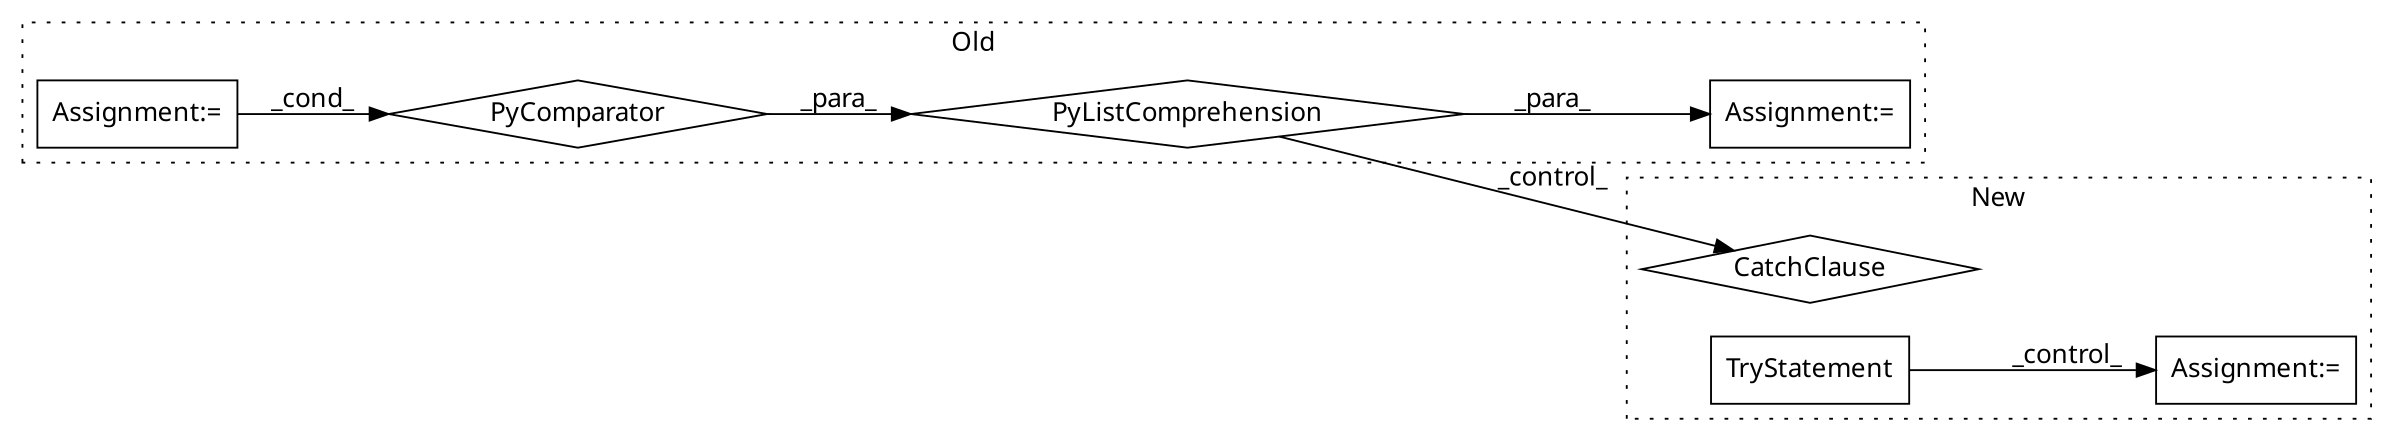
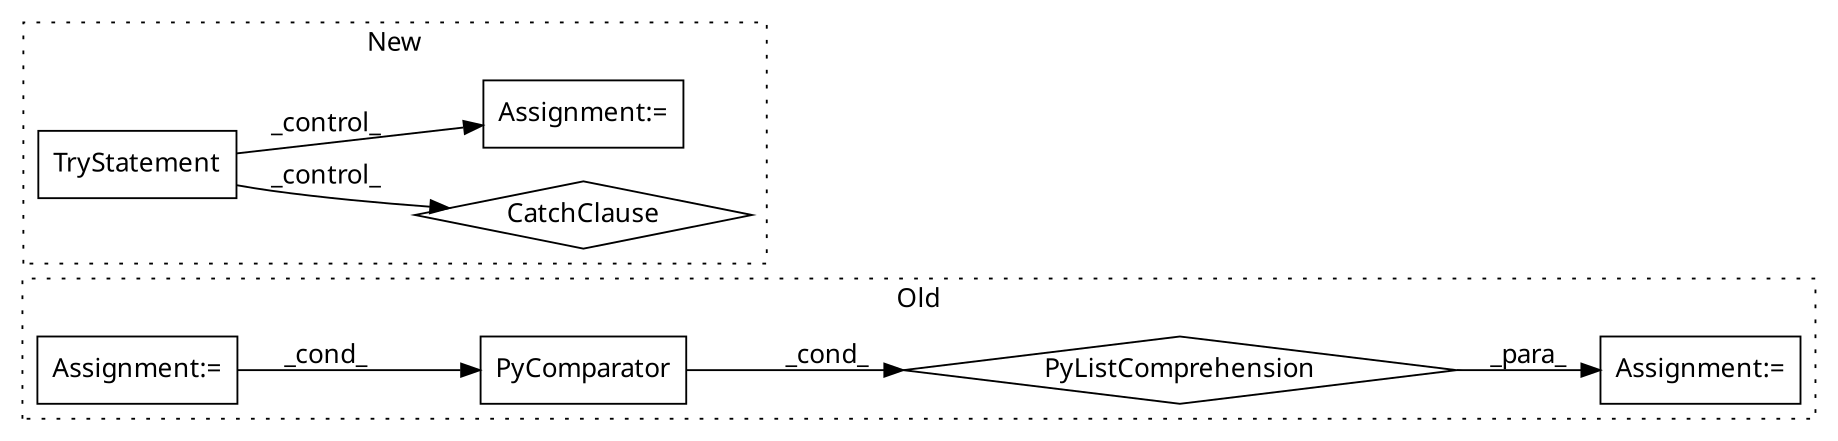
(839, 100) -> (828, 356)
(578, 114) -> (583, 370)
(1497, 191) -> (333, 198)
